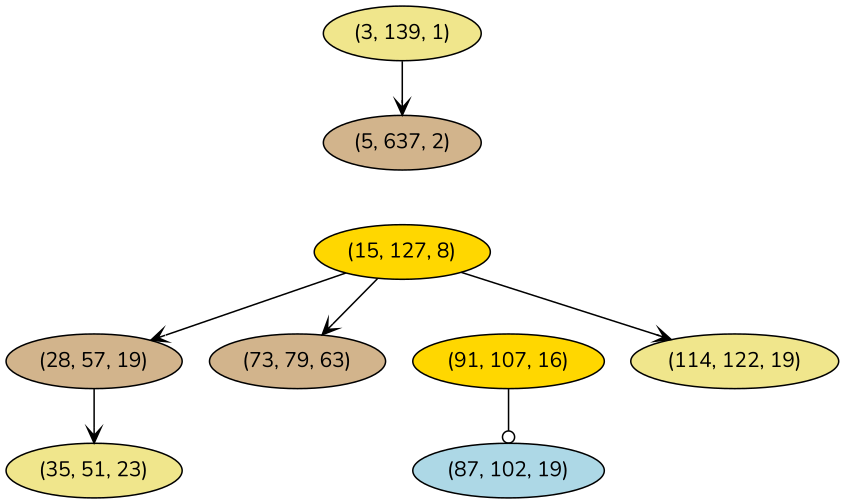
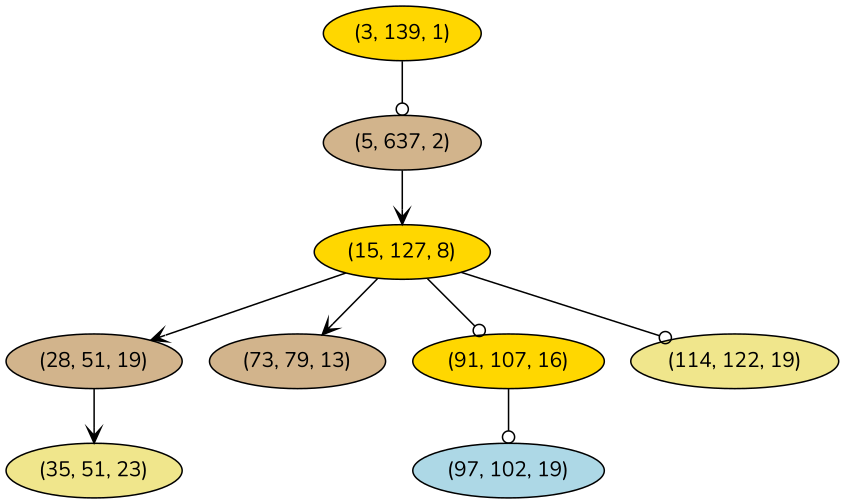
(402, 33) -> (402, 33)
(402, 82) -> (402, 82)
none -> (402, 190)
none -> (451, 302)
(560, 304) -> (560, 304)
(94, 361) -> (94, 361)
(298, 361) -> (298, 361)
(509, 471) -> (509, 471)
